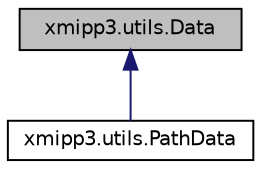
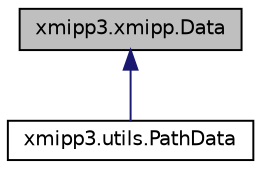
(131, 29) -> (131, 29)
